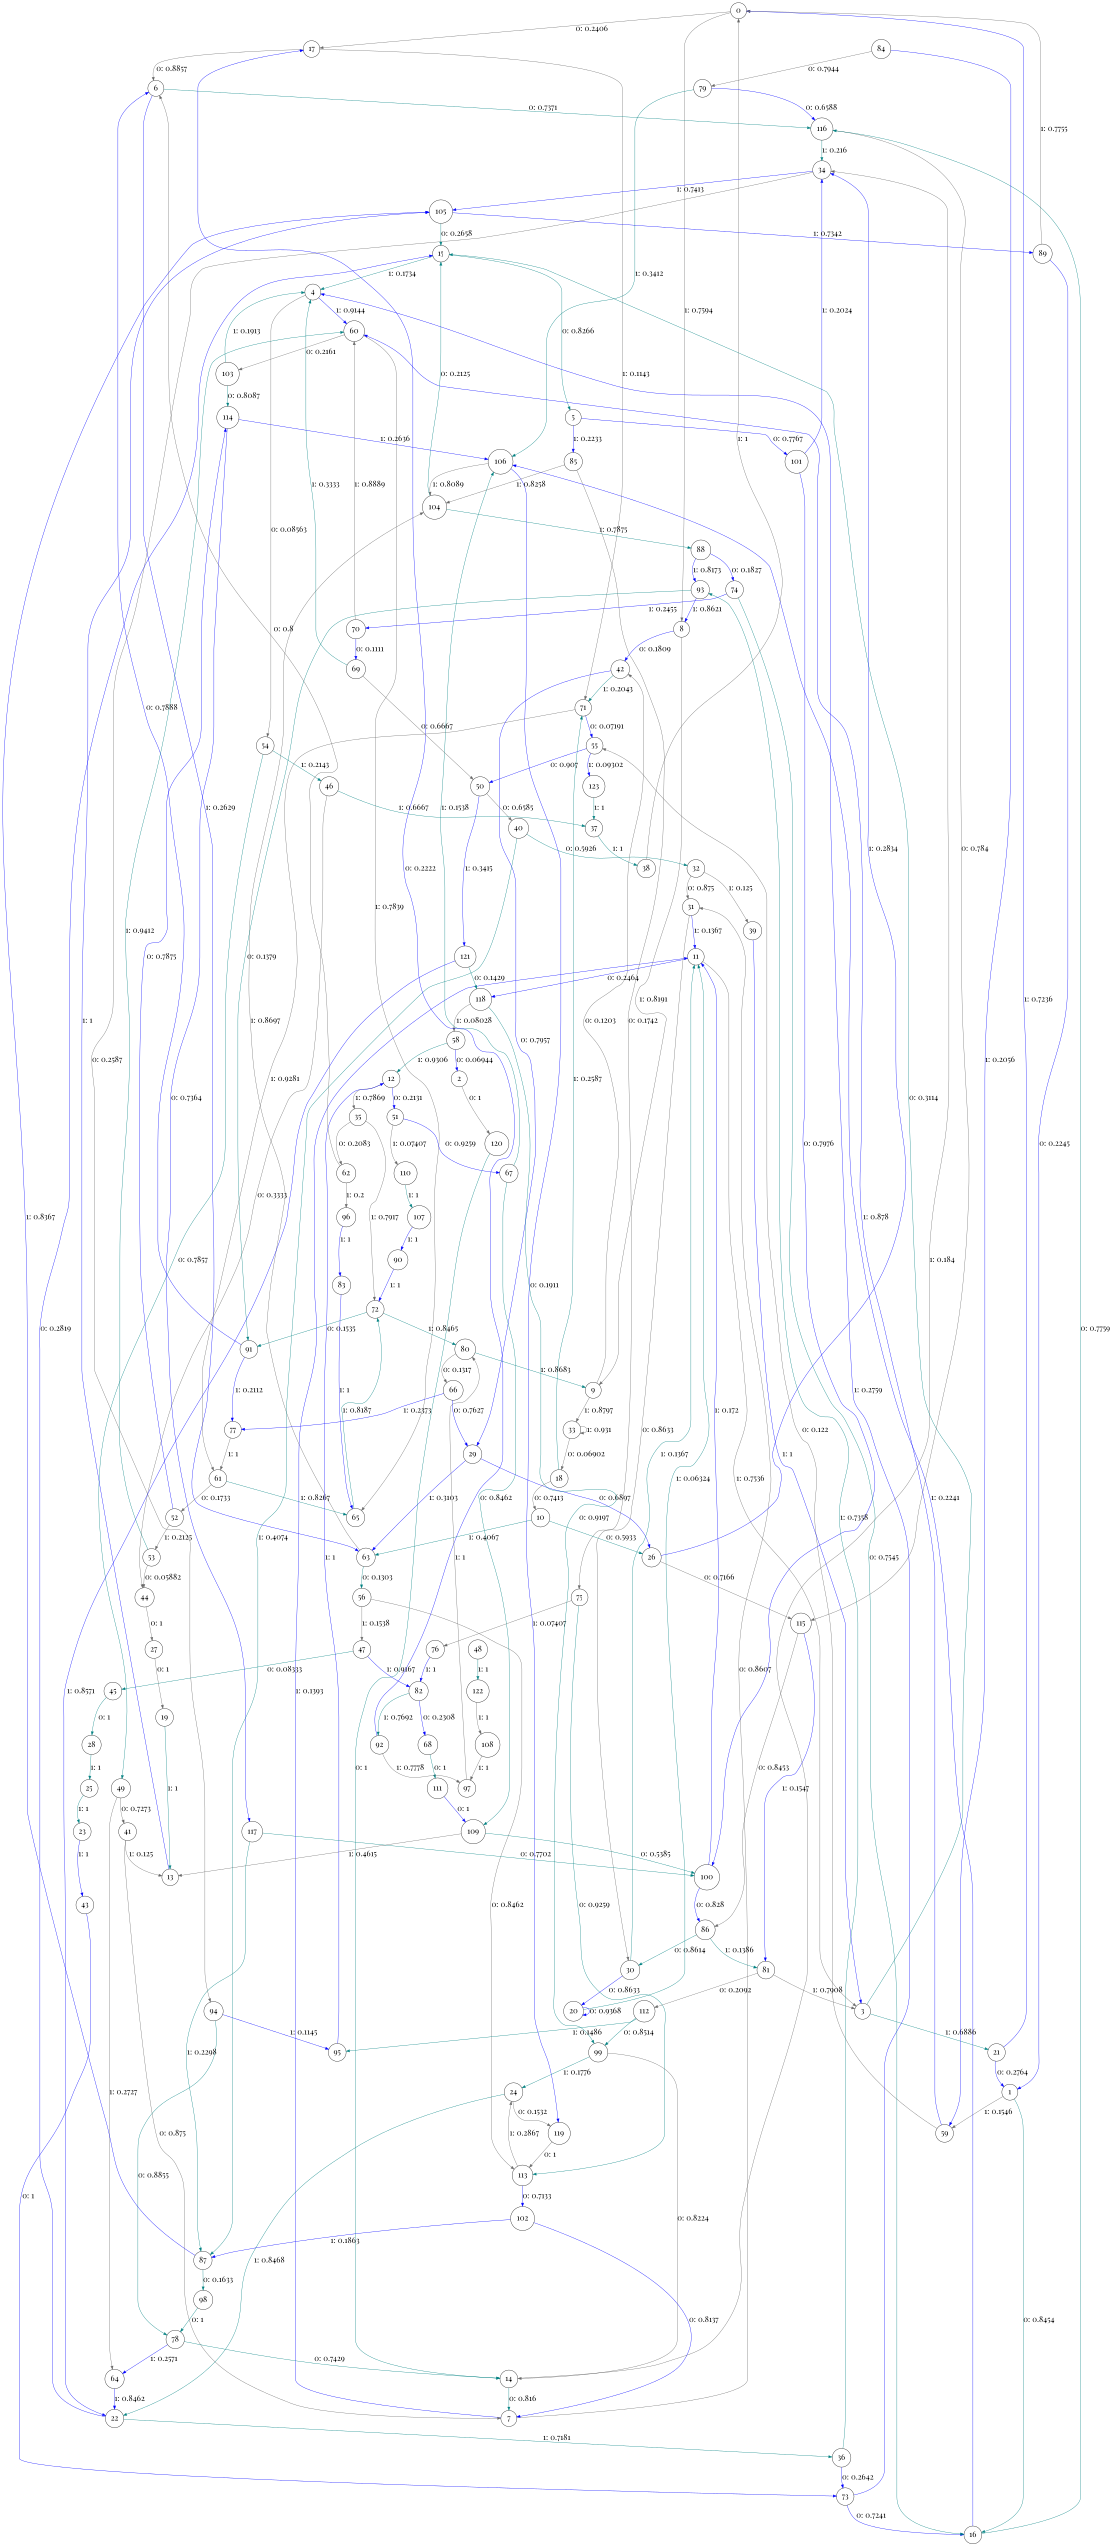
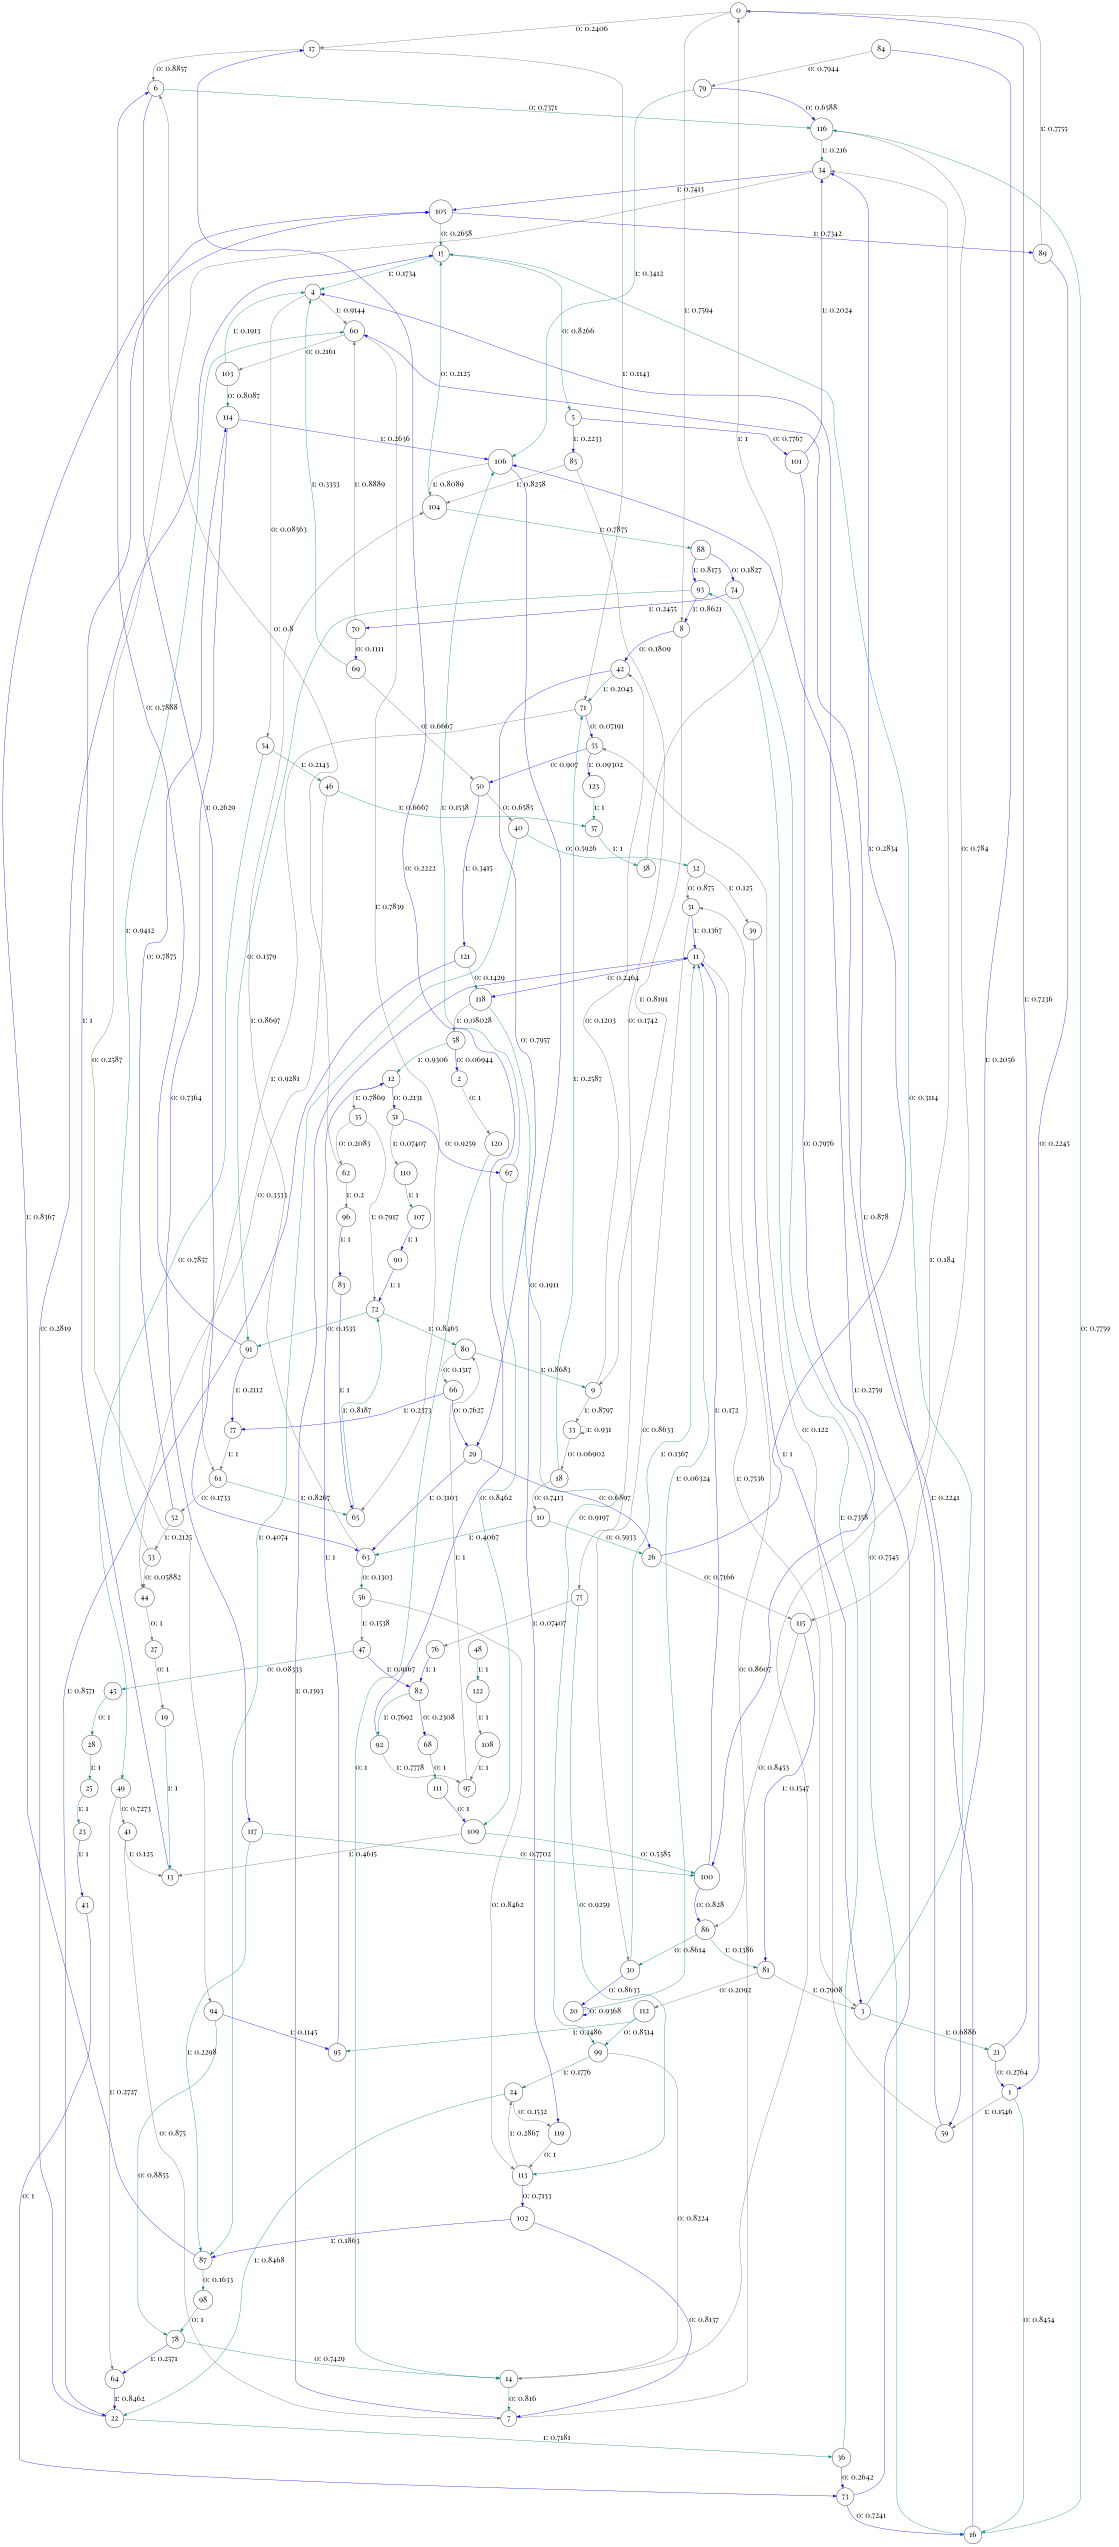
(331, 310) -> (331, 310)
